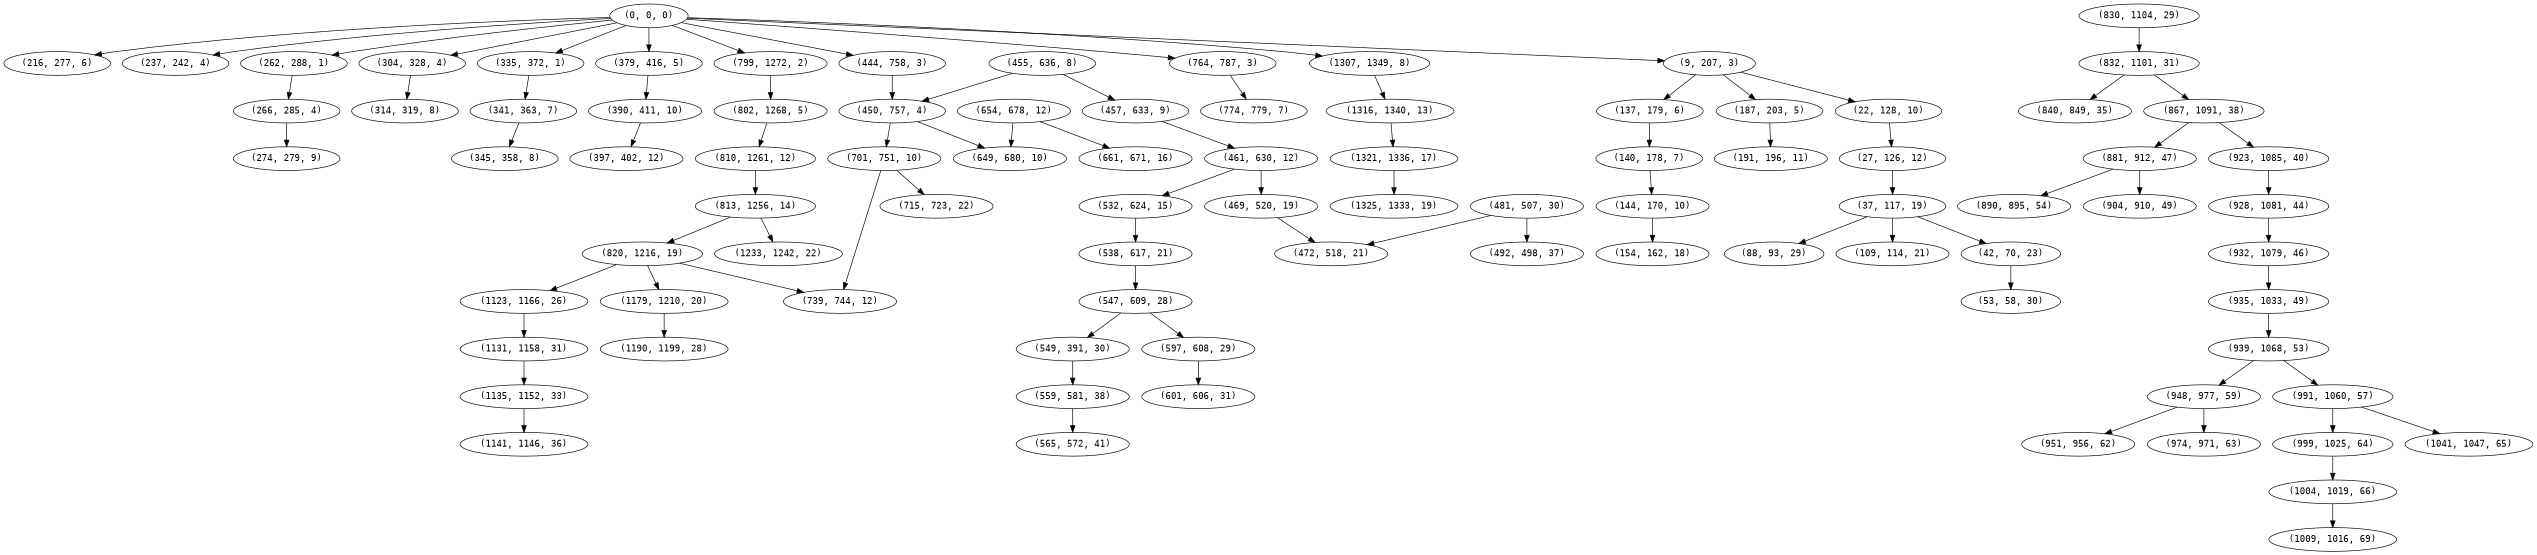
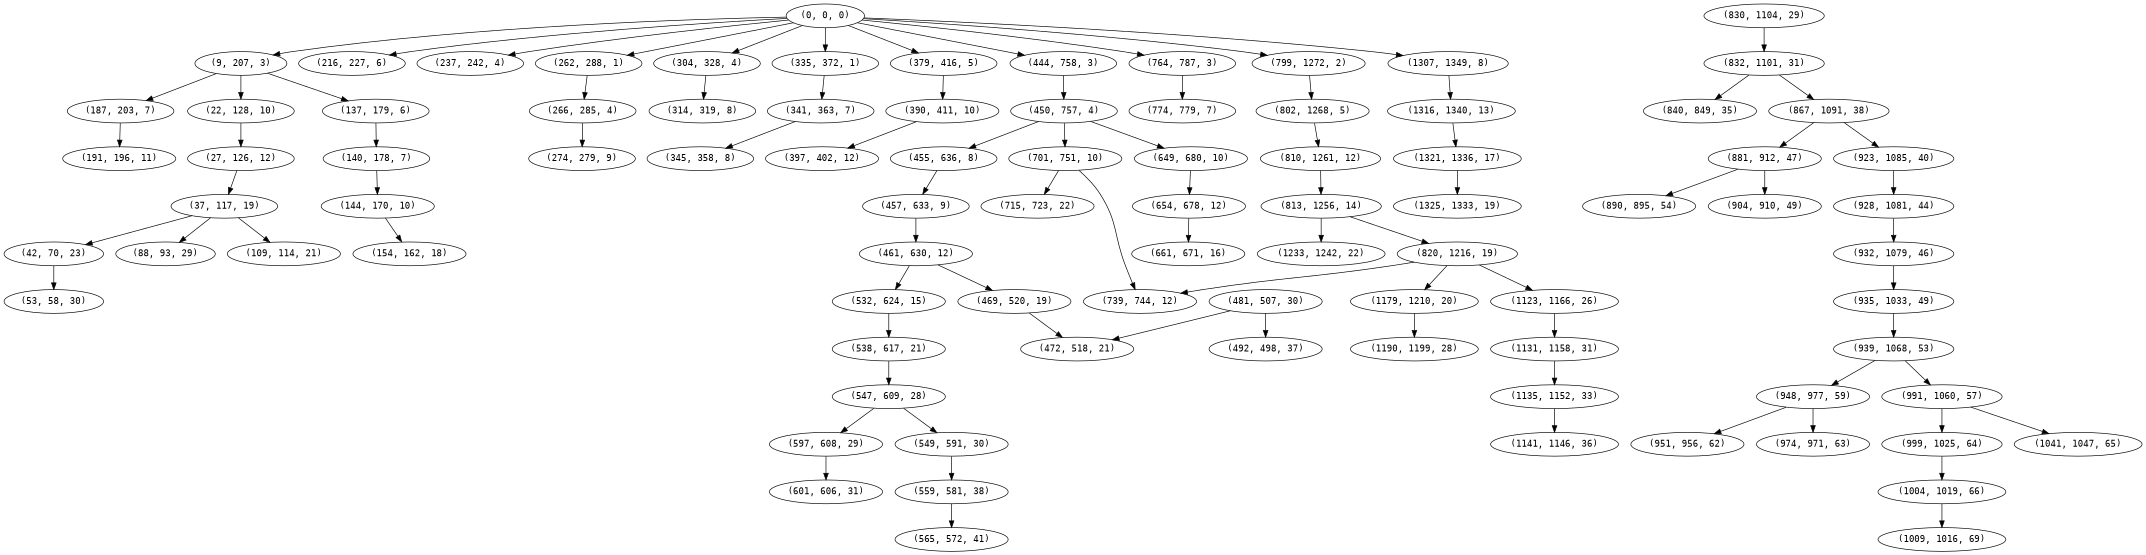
(57, 63) -> (352, 63)
(970, 86) -> (1007, 134)
(1770, 111) -> (121, 111)
(1012, 132) -> (1190, 179)
(1073, 349) -> (952, 444)
